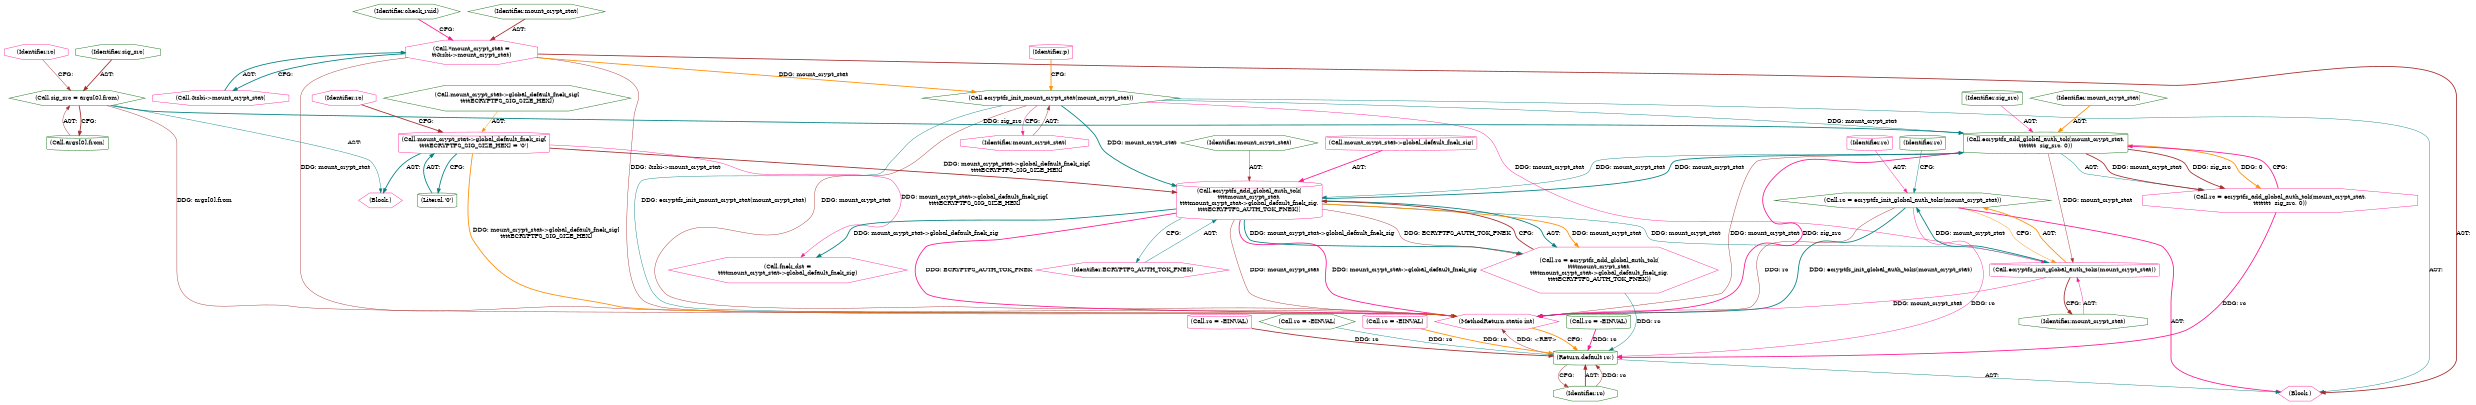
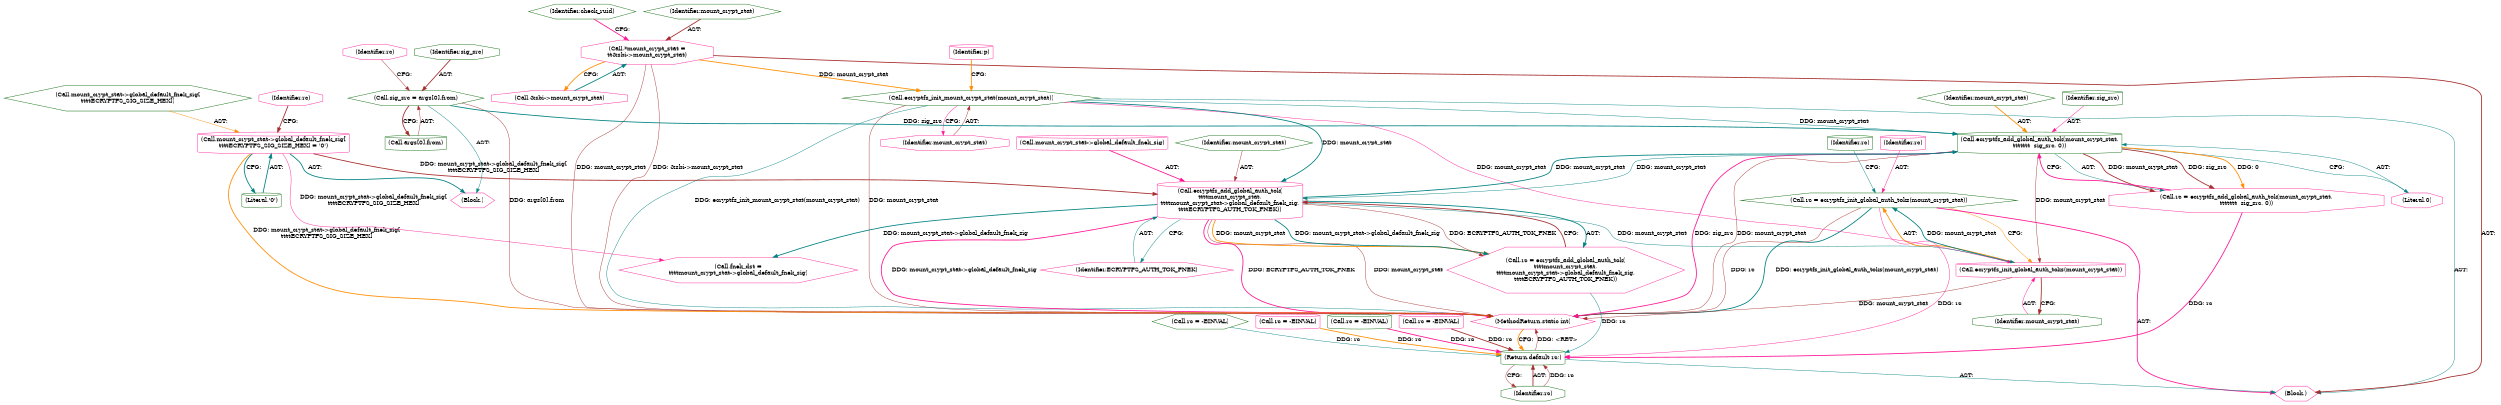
(319, 63) -> (584, 71)
none -> (2417, 200)
(1795, 307) -> (1801, 305)
